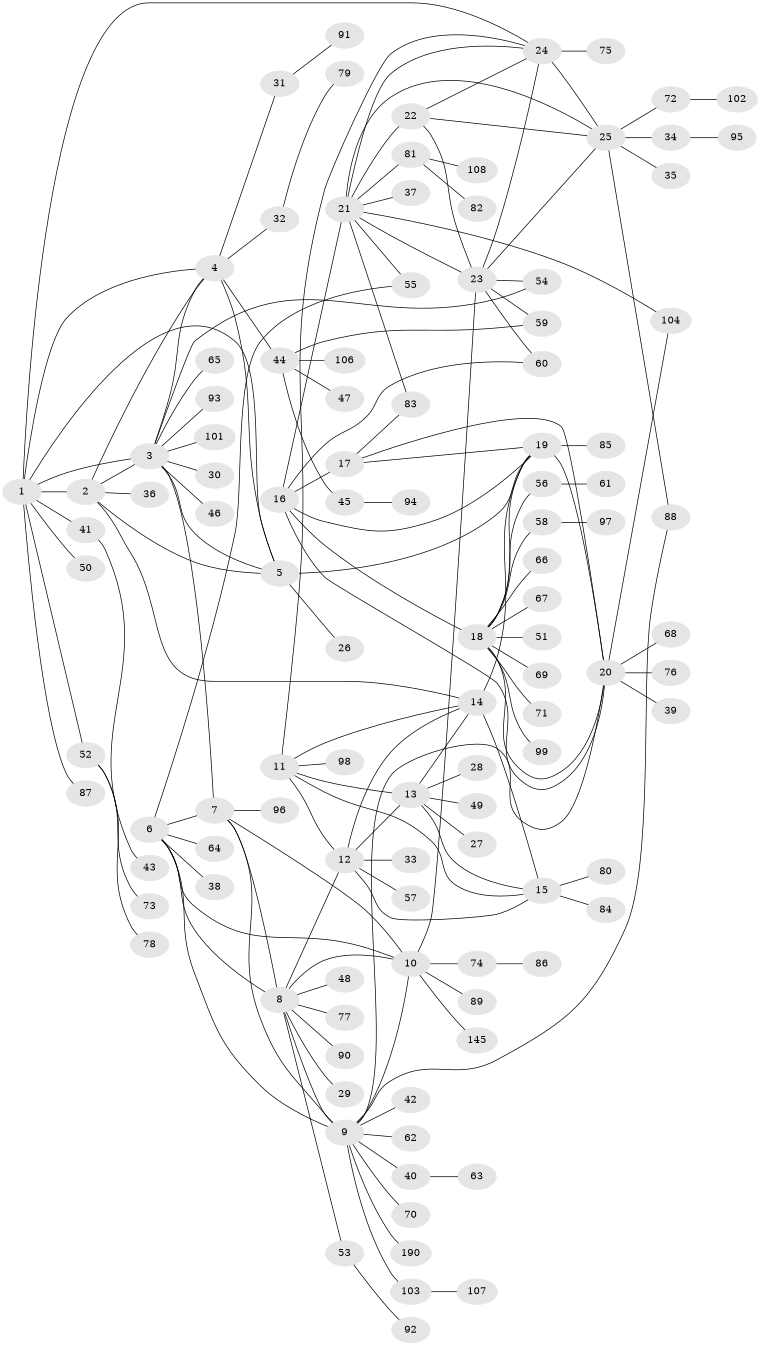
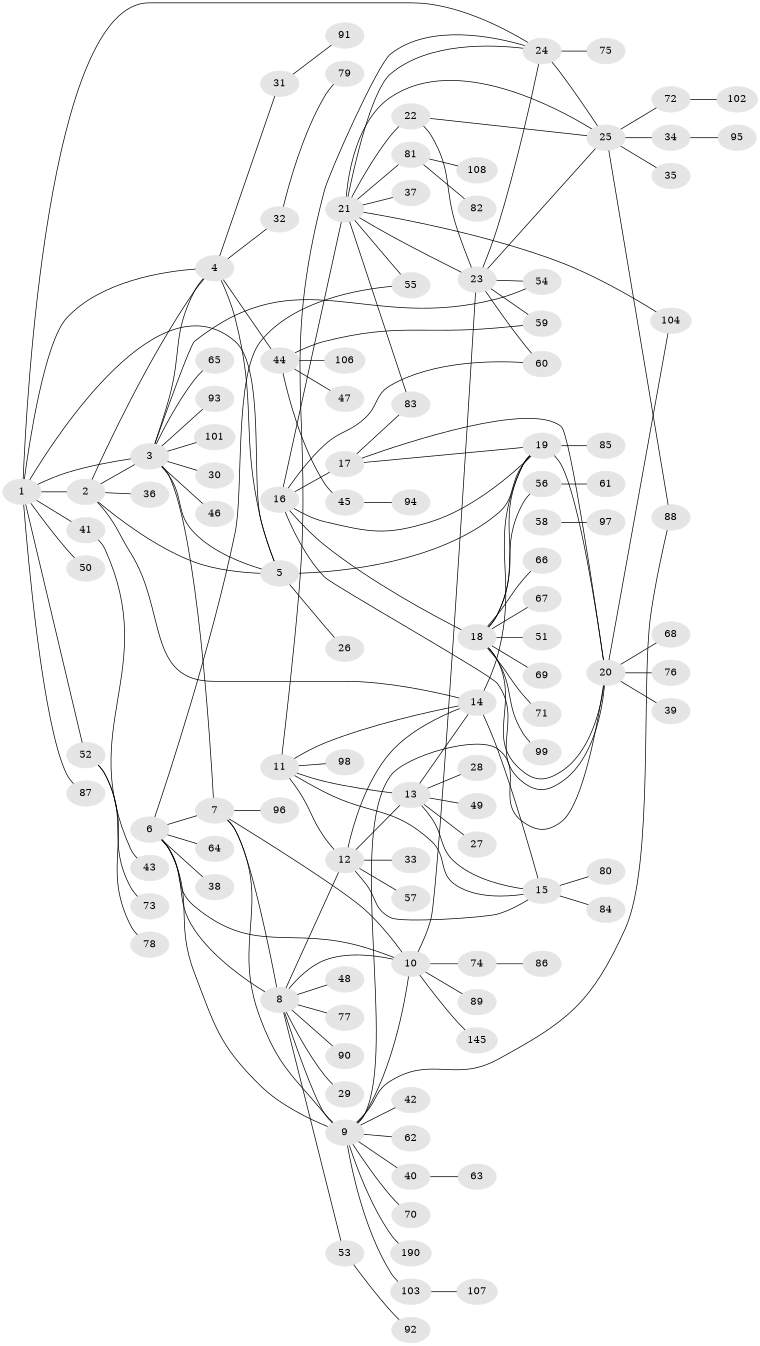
(469, 88) -> none
(514, 559) -> none
